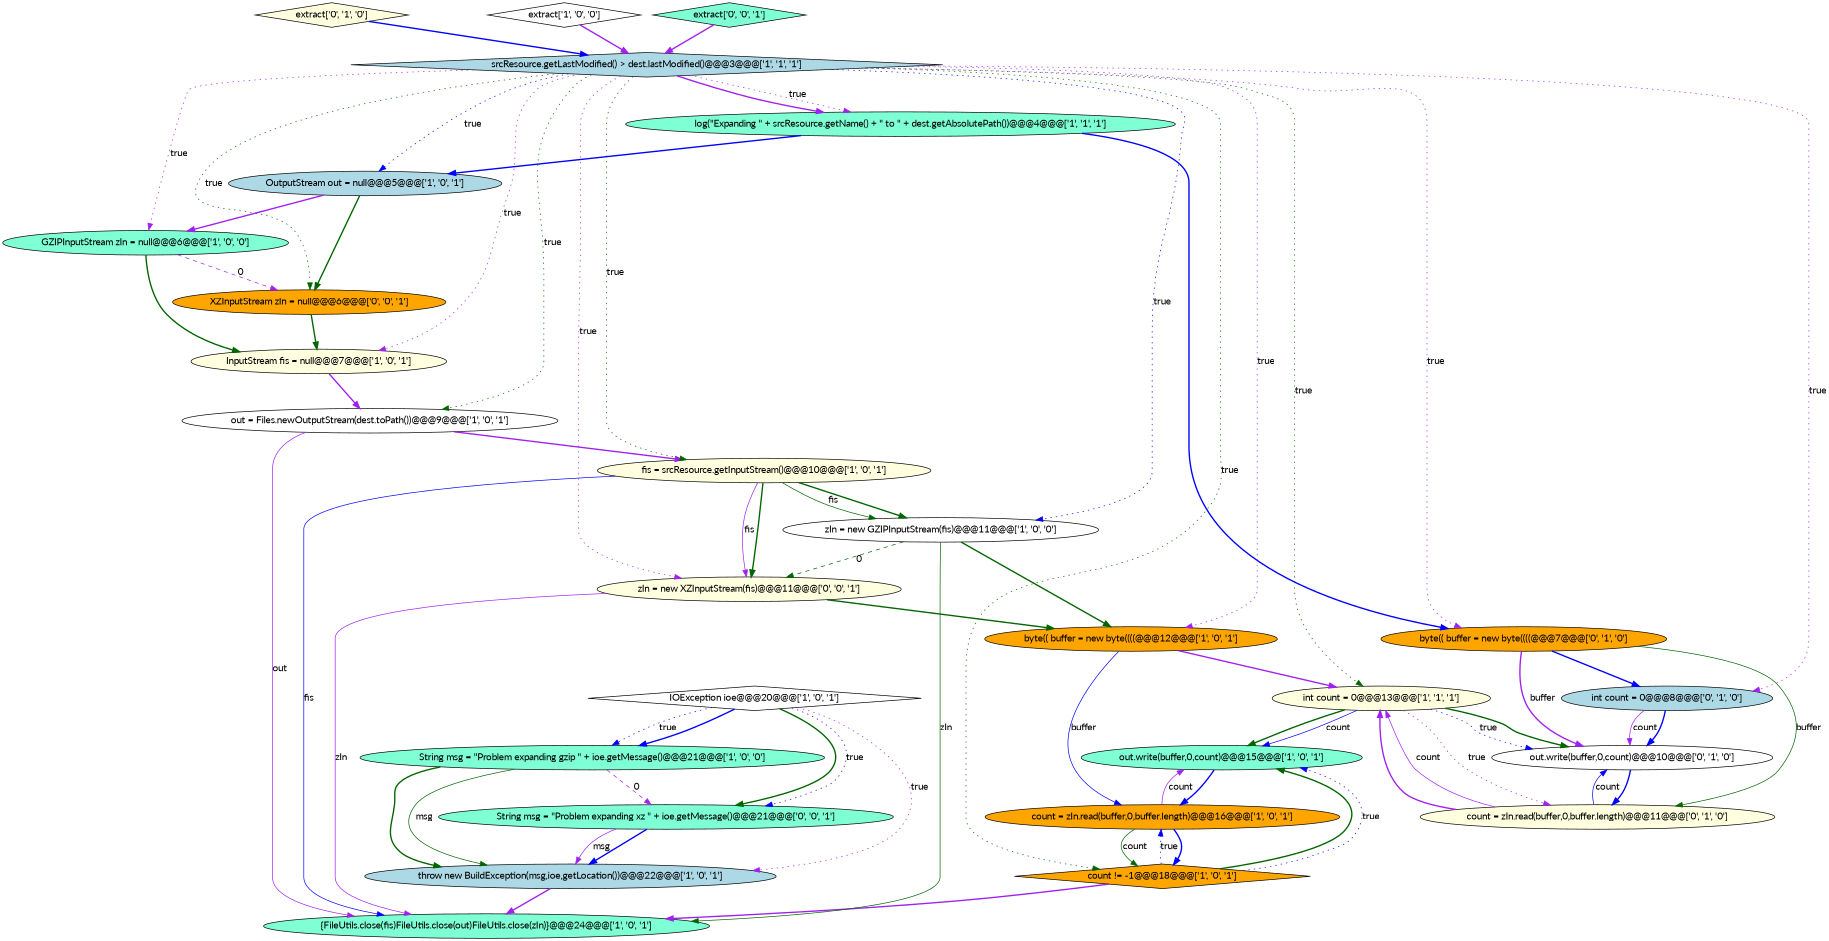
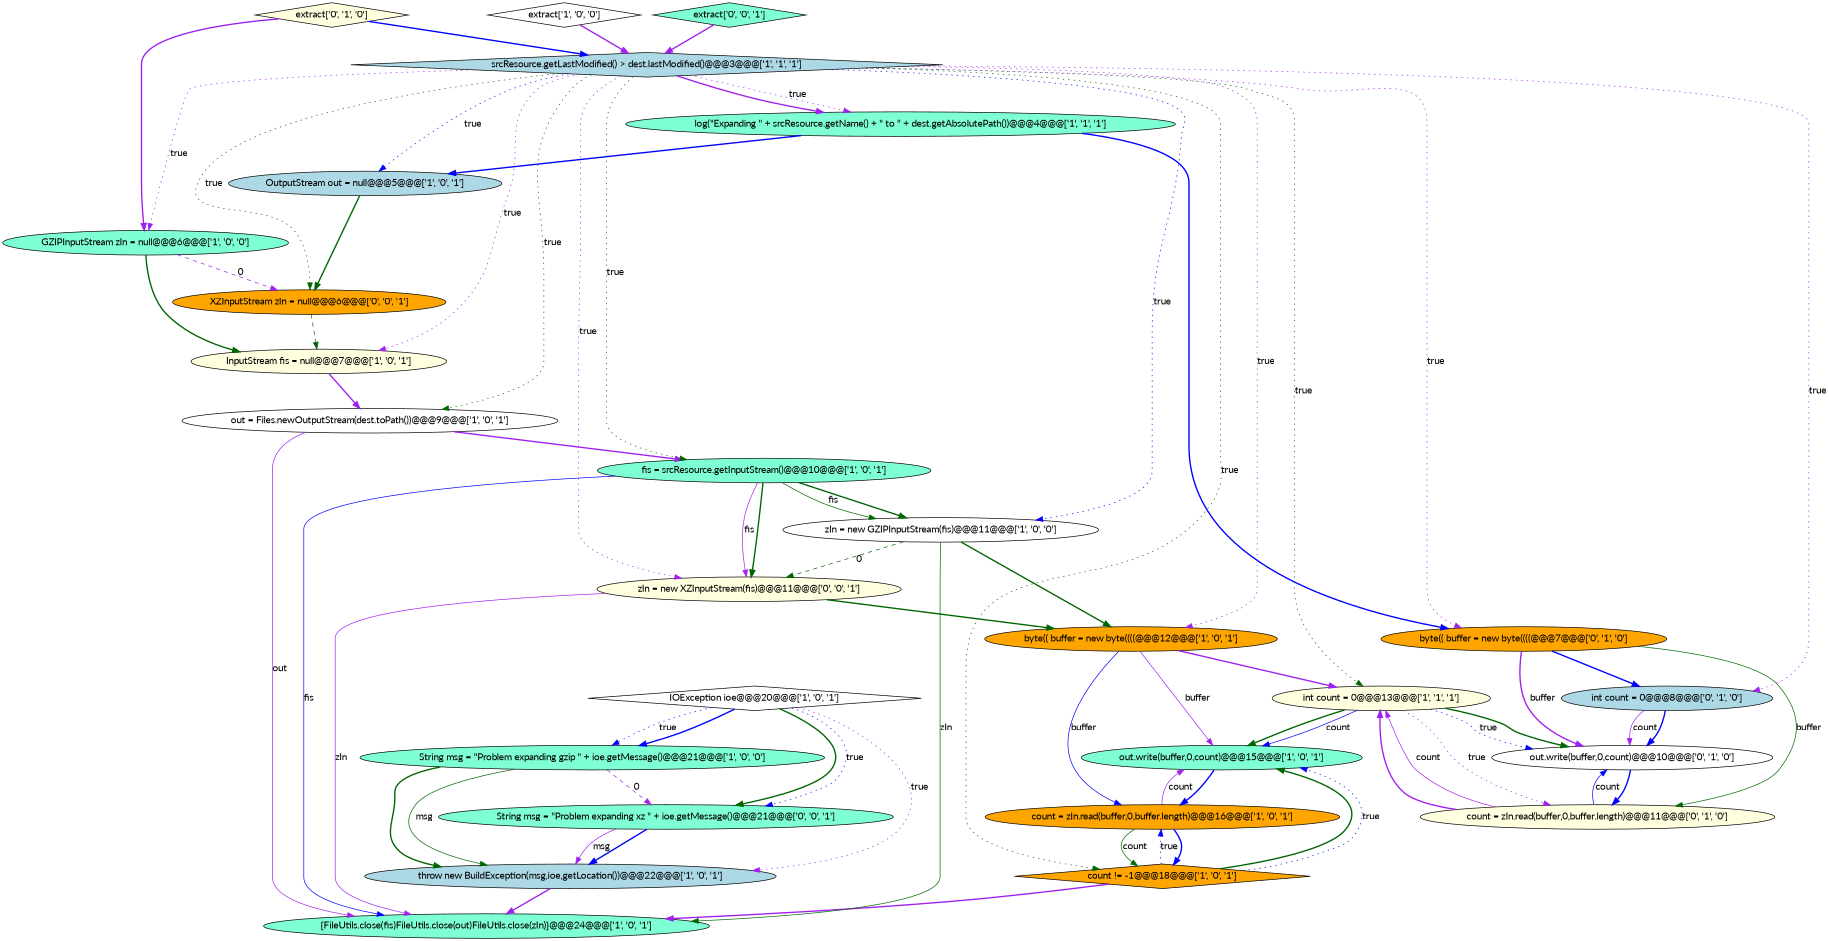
(265, 210) -> (142, 68)
(313, 328) -> (313, 328)
(764, 471) -> (764, 471)
none -> (1174, 696)
